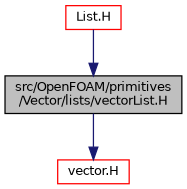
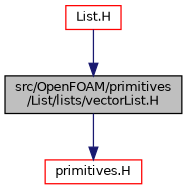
(93, 95) -> (93, 95)
(93, 172) -> (93, 172)
